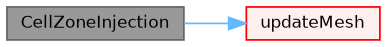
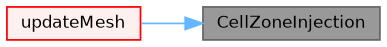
(206, 23) -> (163, 23)
